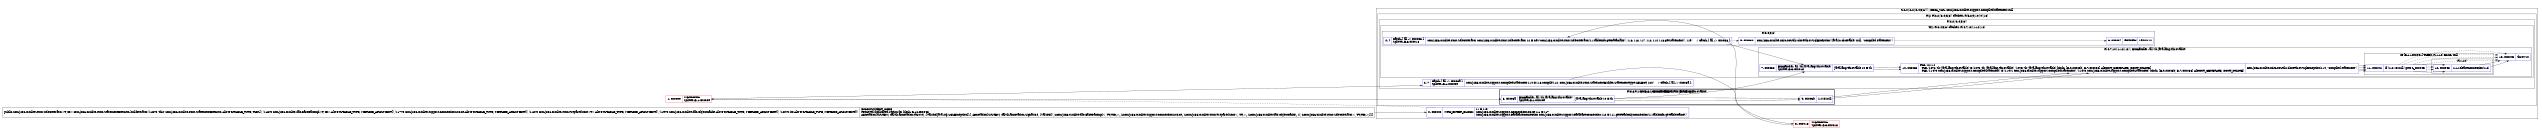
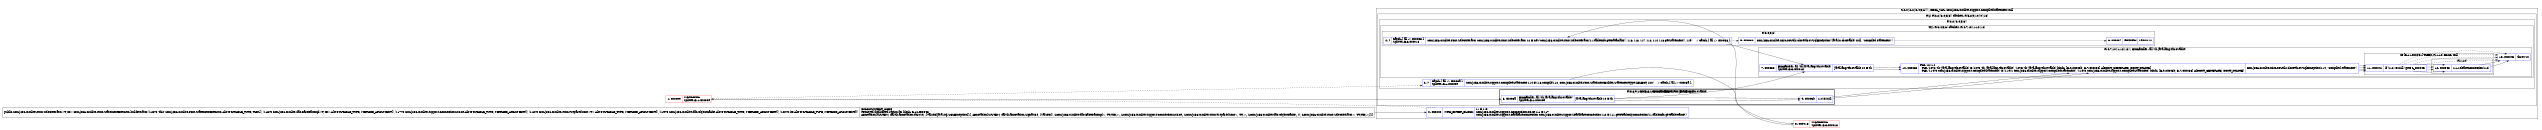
(1066, 92) -> (1066, 92)
